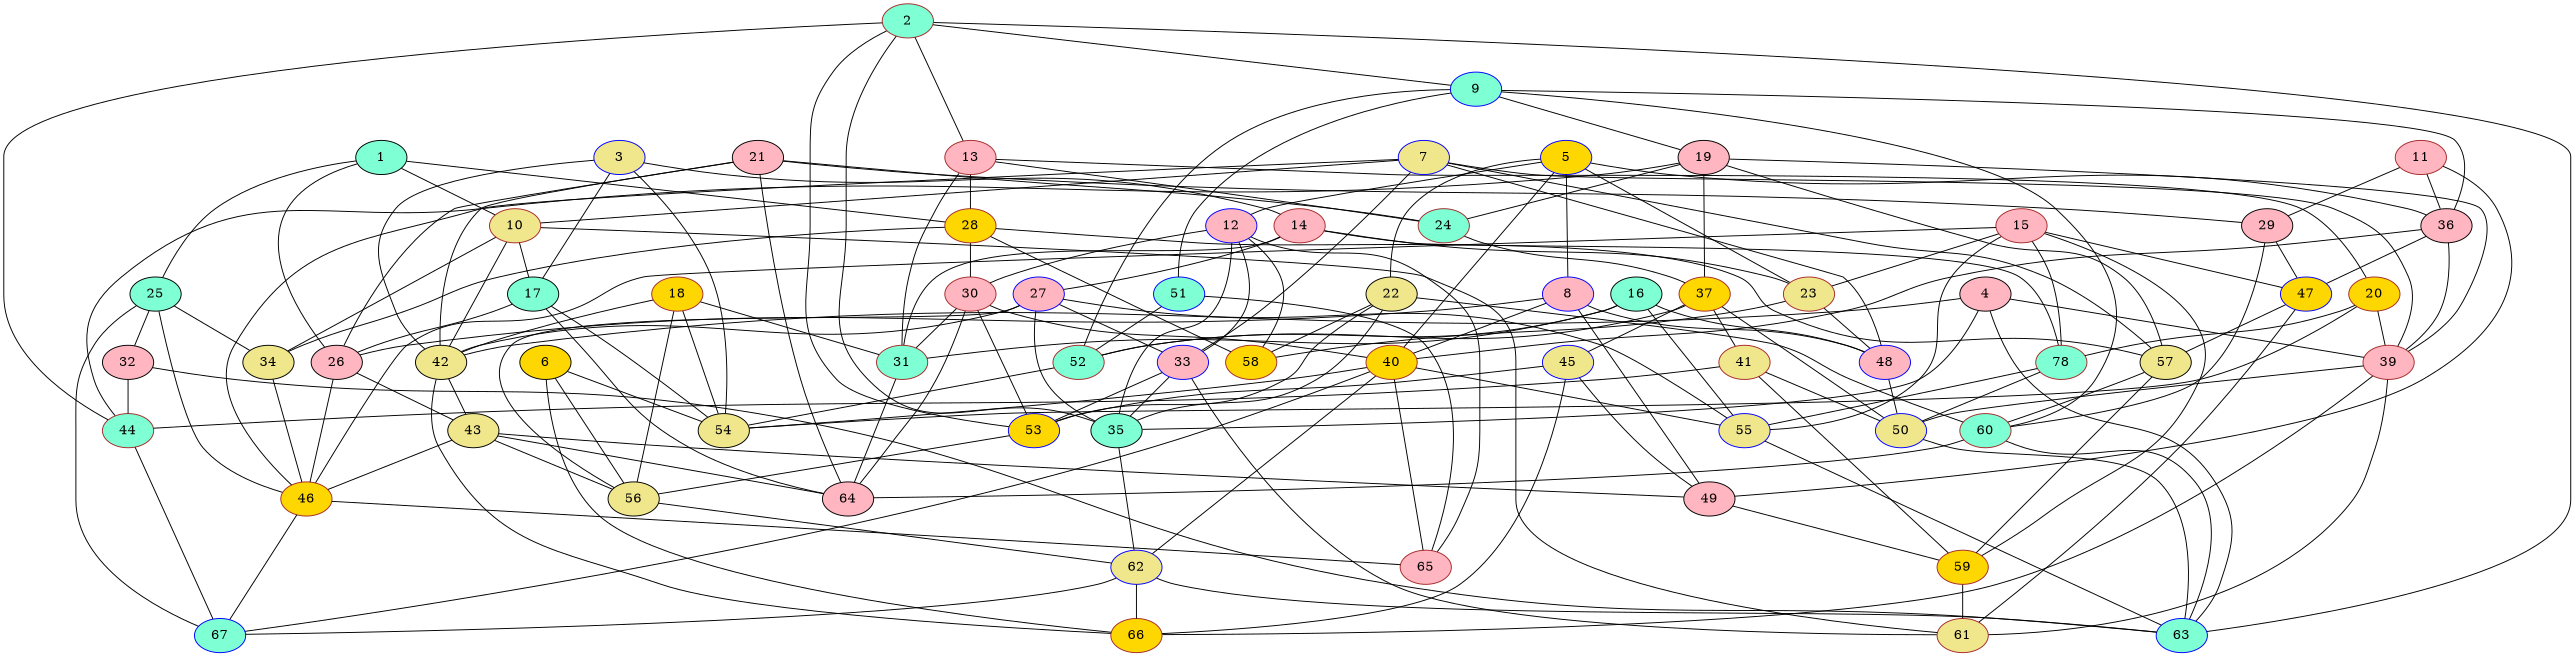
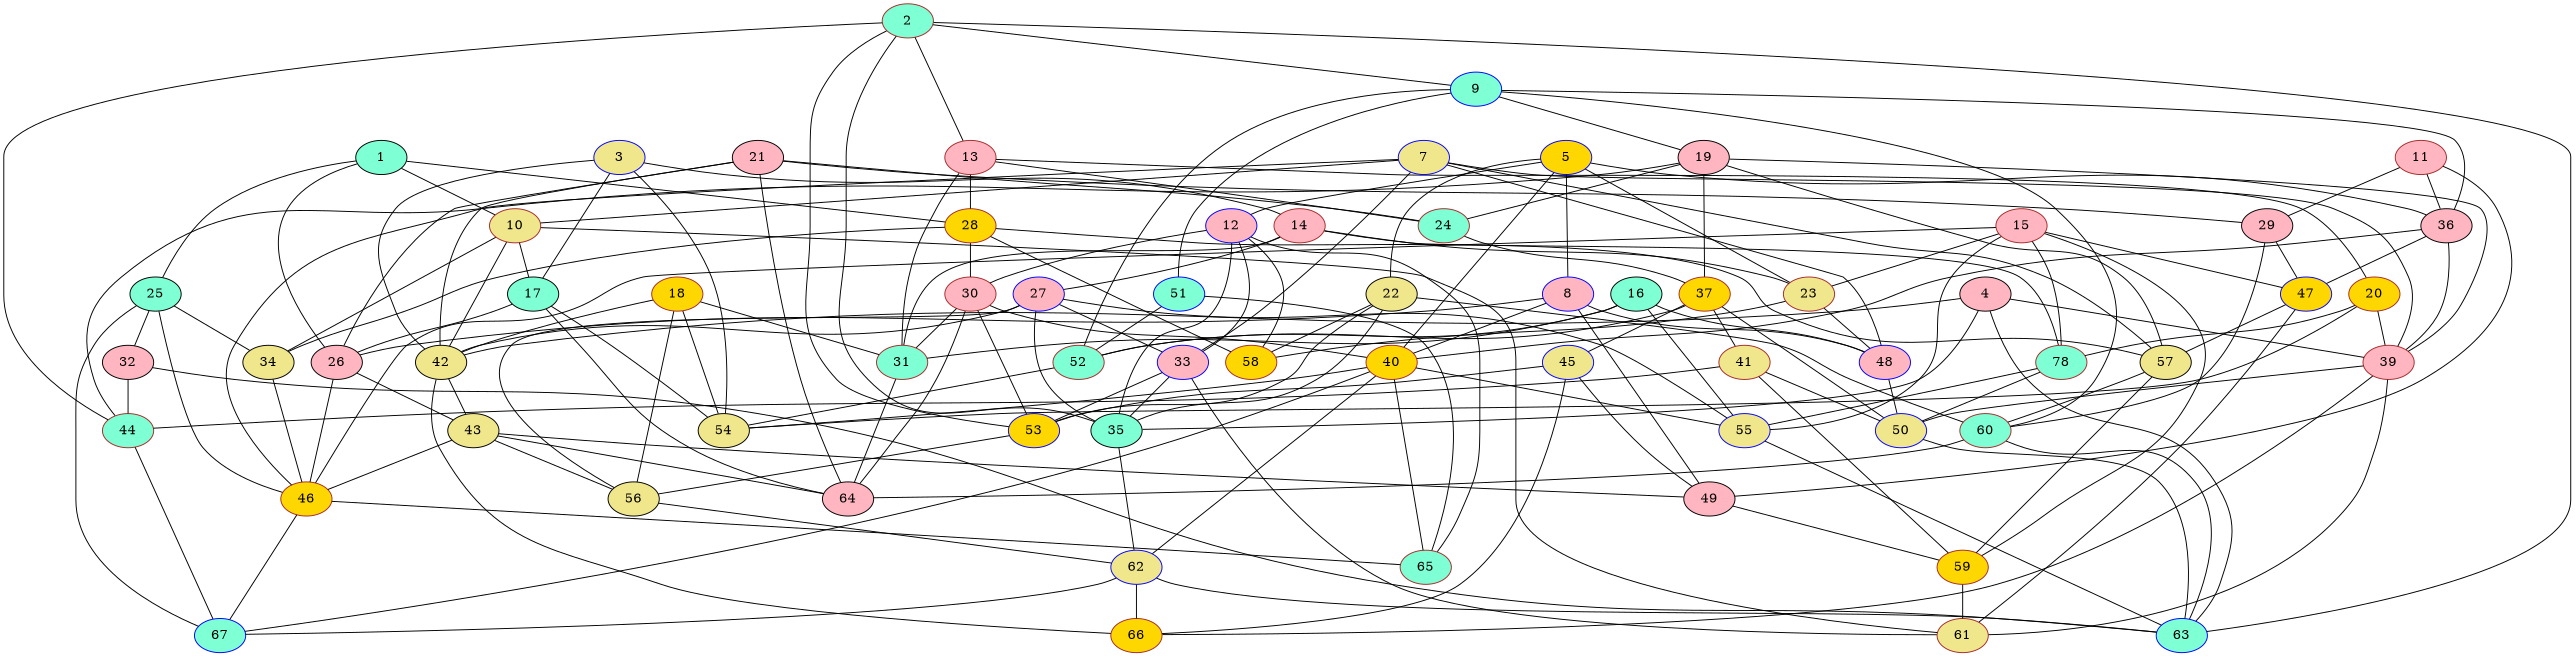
(545, 362) -> none
(1426, 567) -> (1426, 567)
